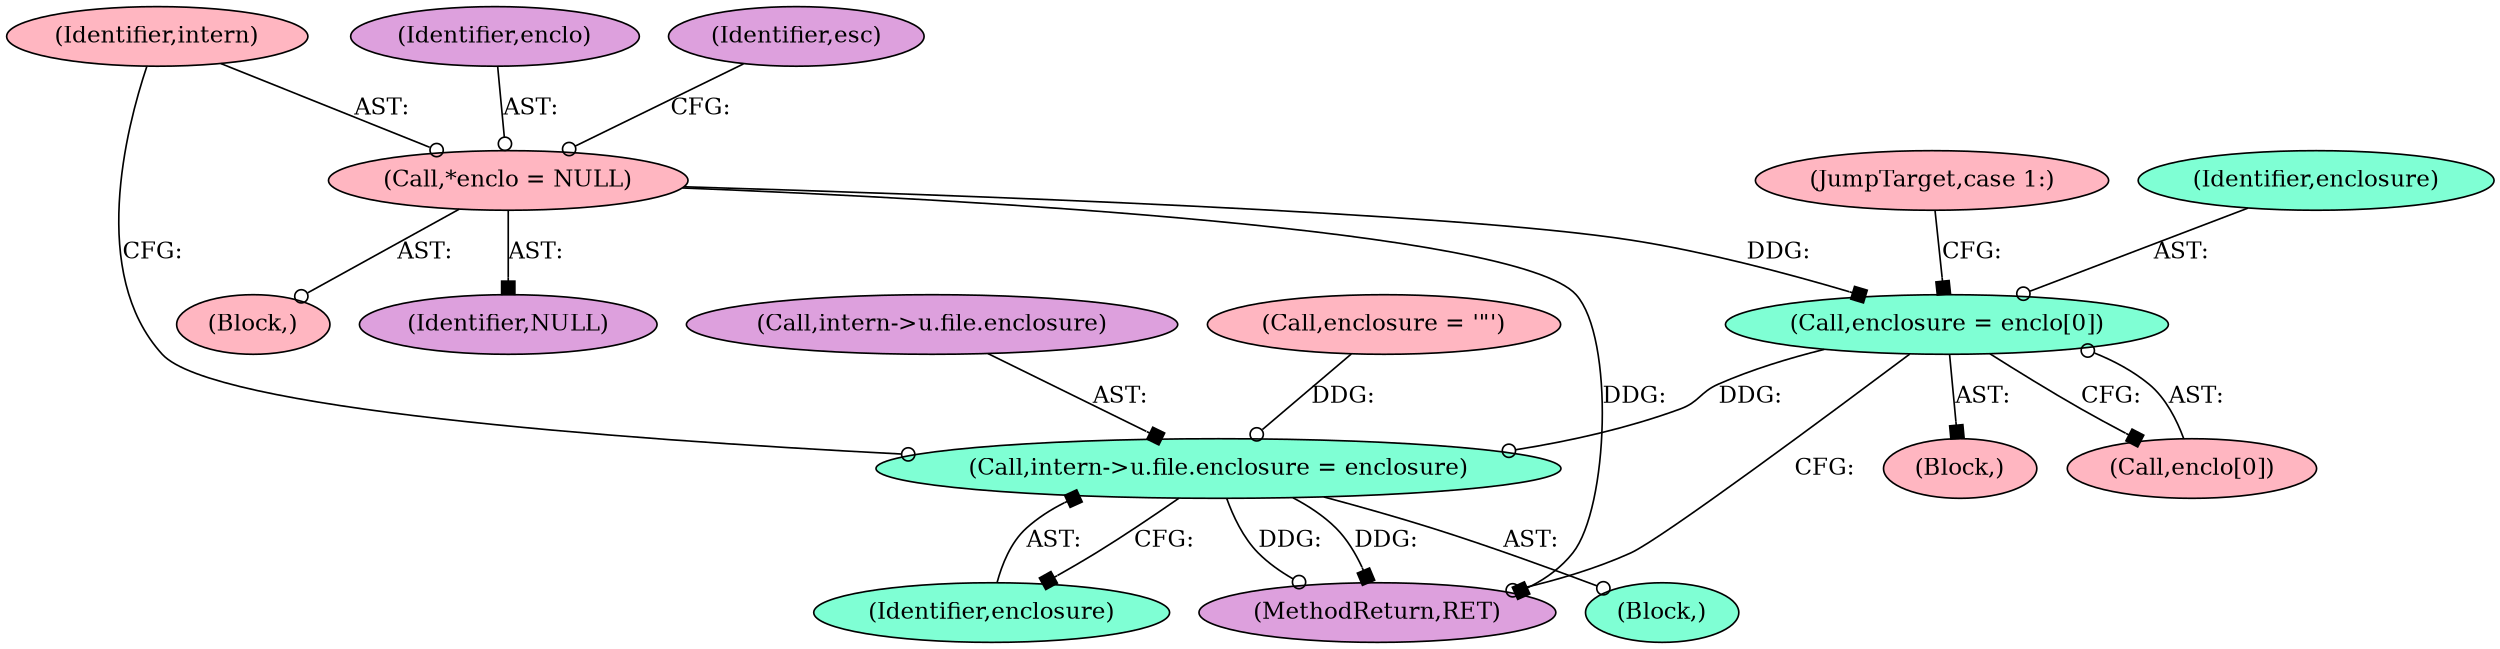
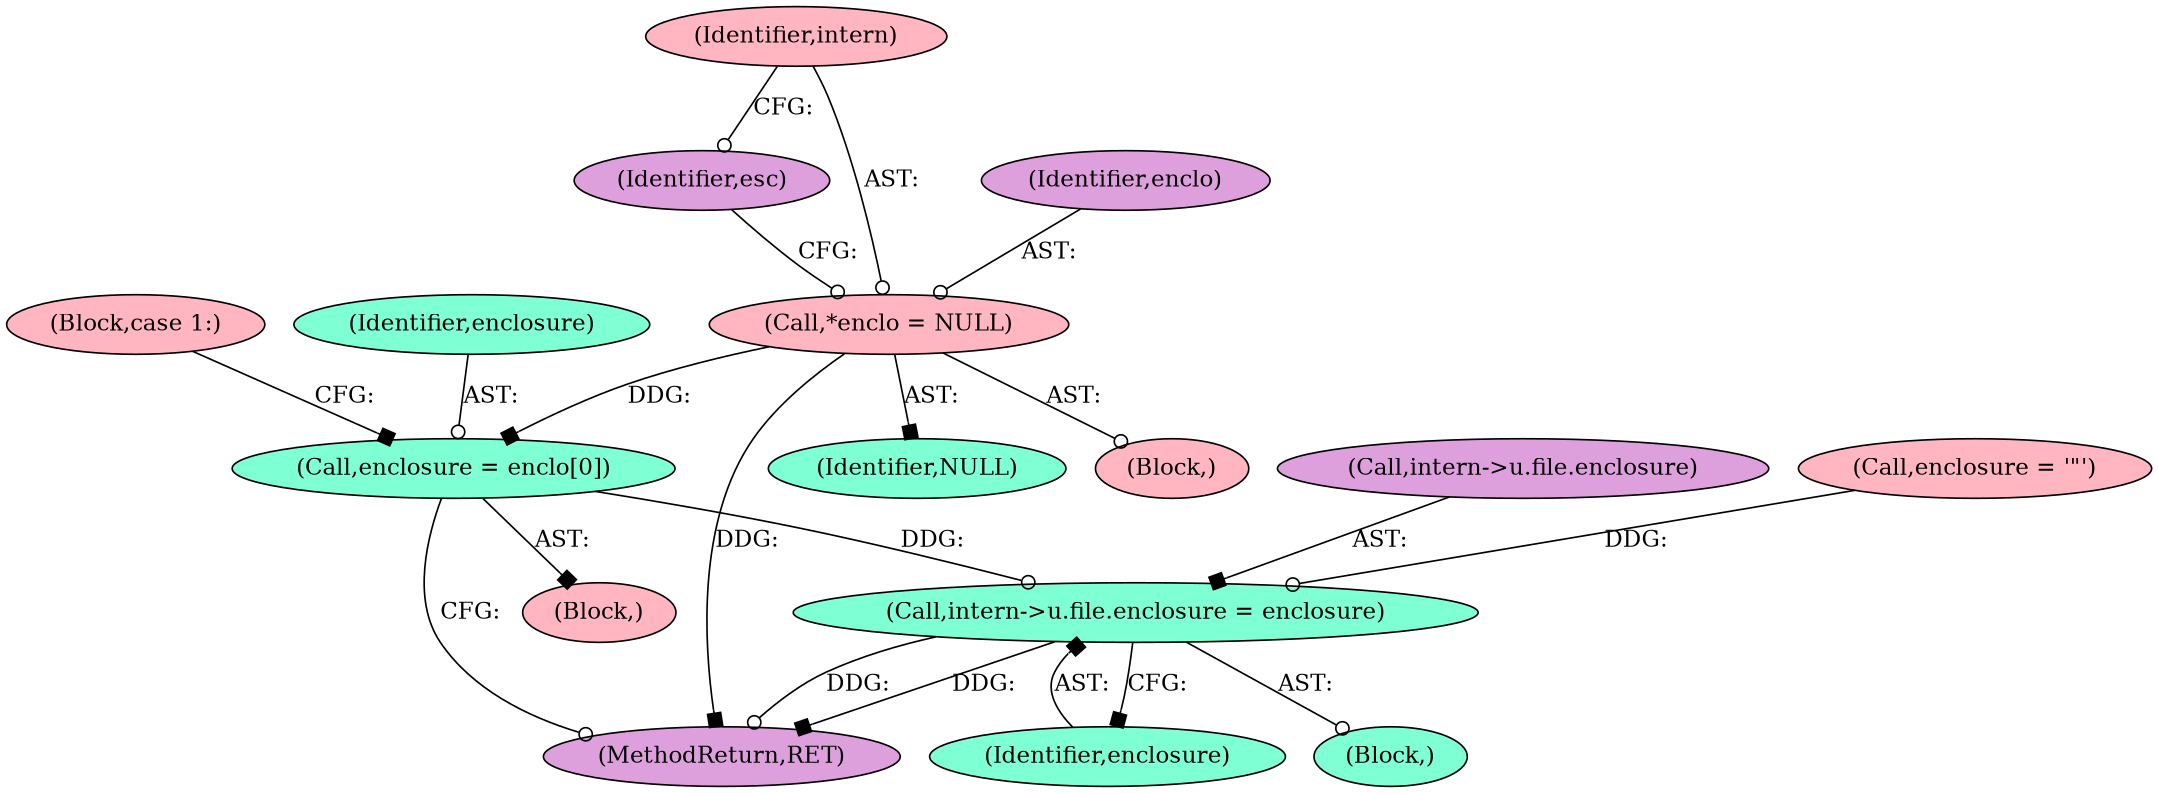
(1932, 180) -> (136, 324)
(508, 324) -> (917, 469)
(378, 411) -> (753, 103)
(2192, 469) -> none
